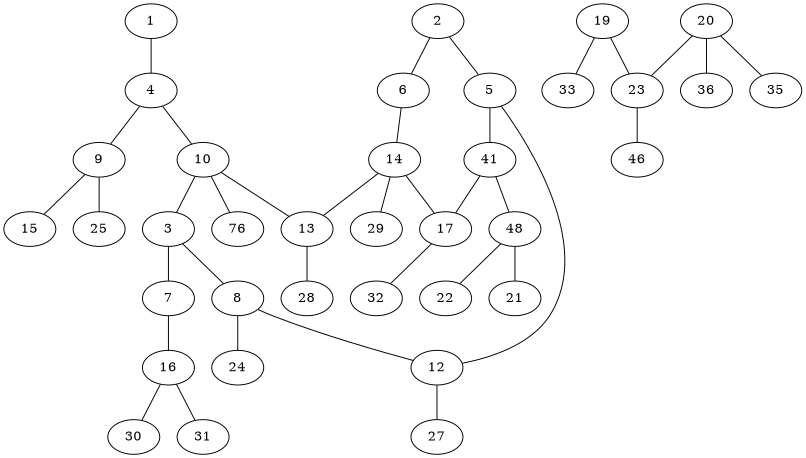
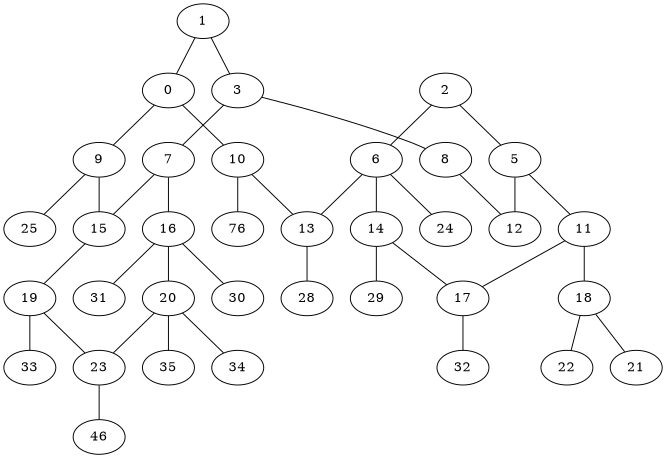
(151, 90) -> (168, 90)
(706, 90) -> (238, 368)
(490, 160) -> (584, 229)
none -> (134, 194)
(186, 194) -> (220, 56)
(351, 194) -> (342, 194)
(515, 229) -> (584, 298)
none -> (65, 264)
none -> (168, 264)
(238, 333) -> (411, 194)
(437, 437) -> none
